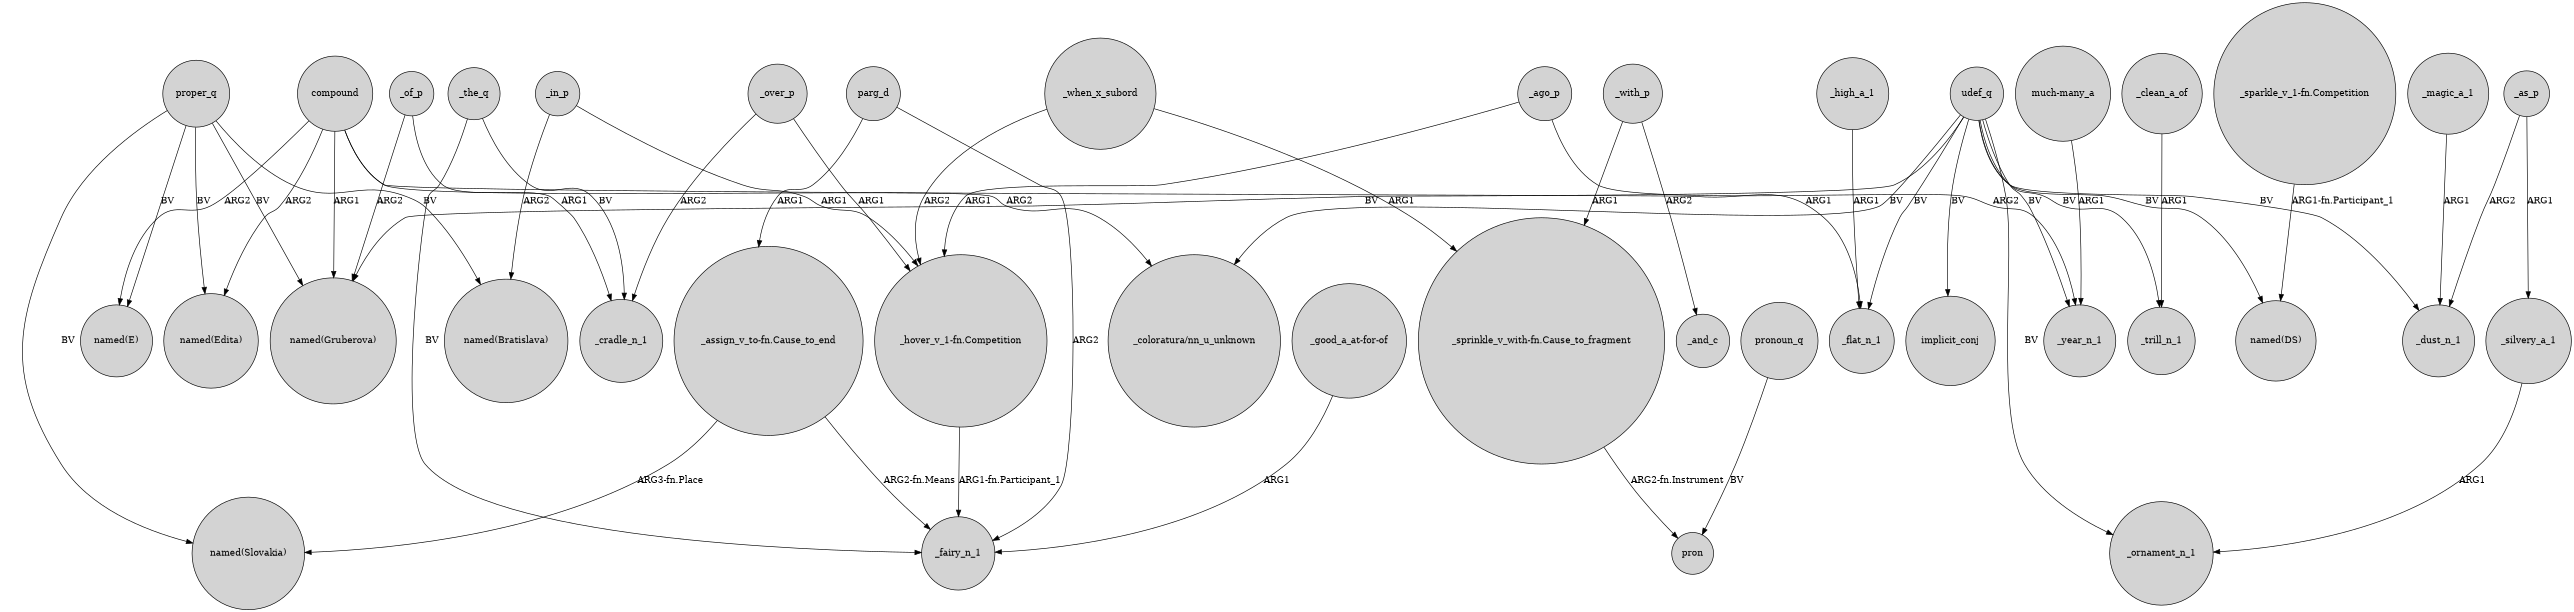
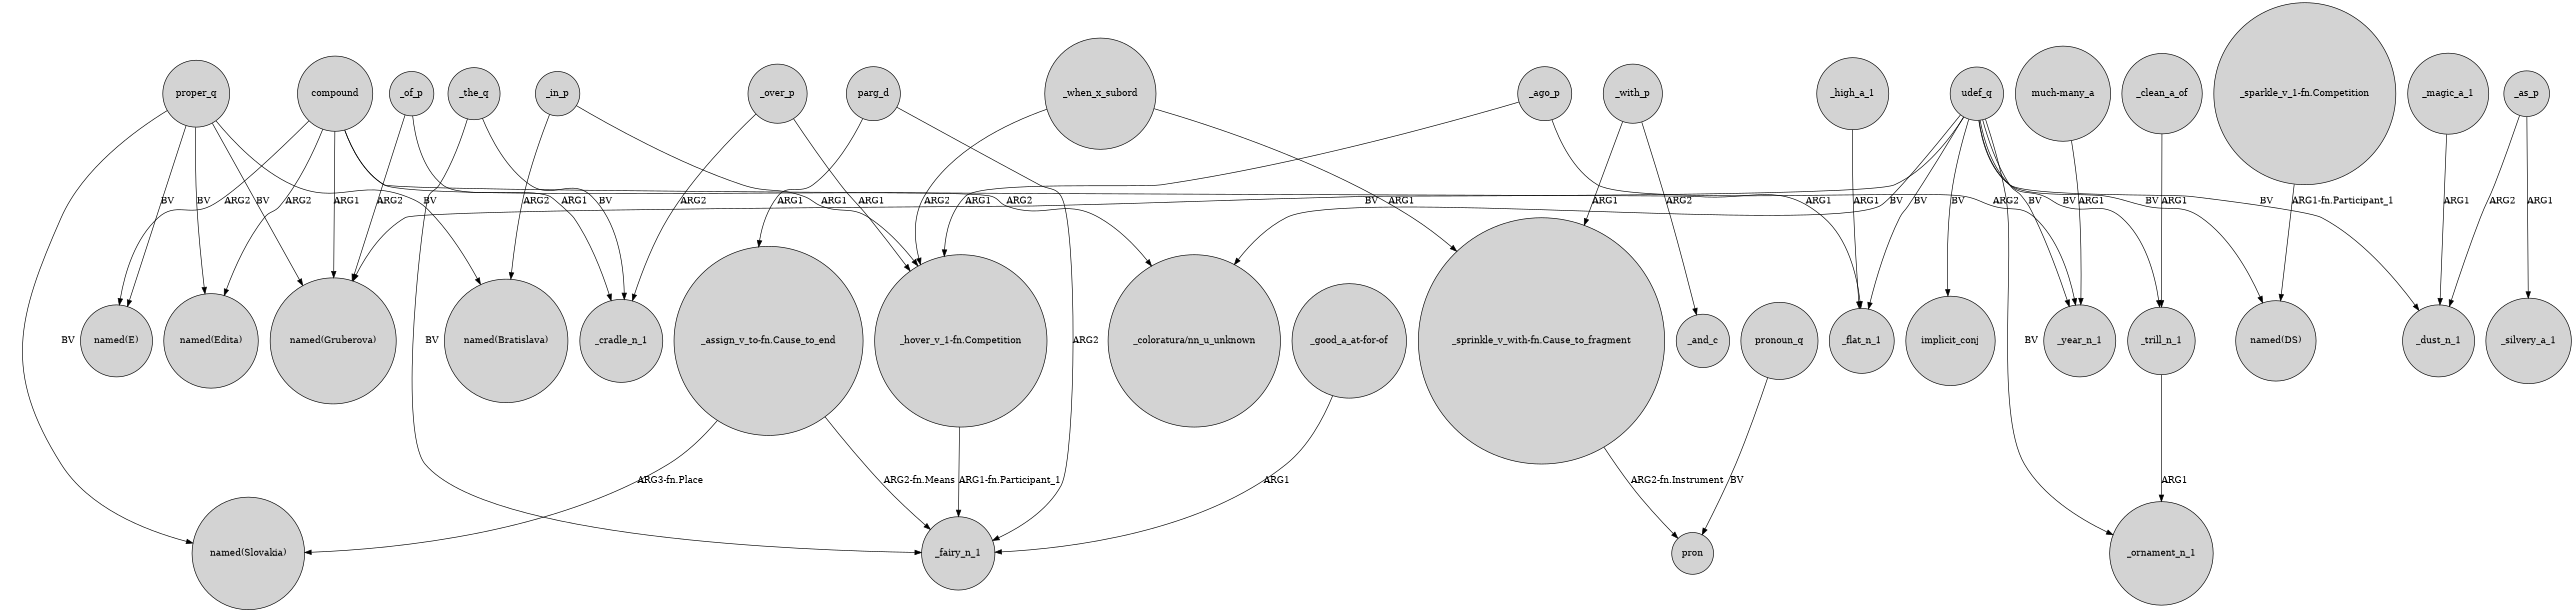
(2401, 513) -> (2161, 435)
